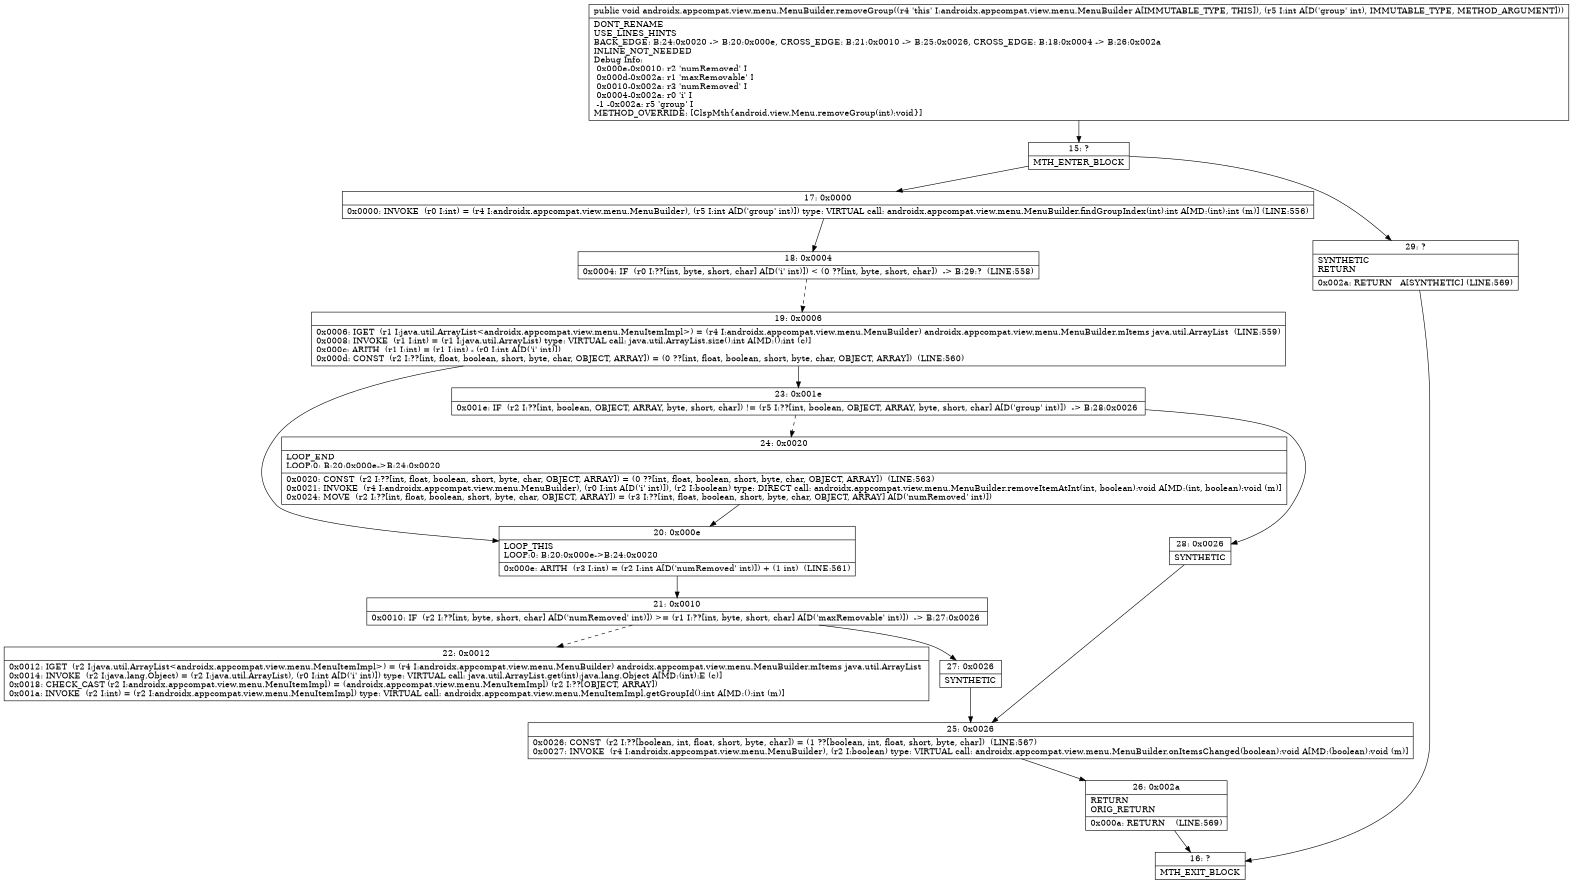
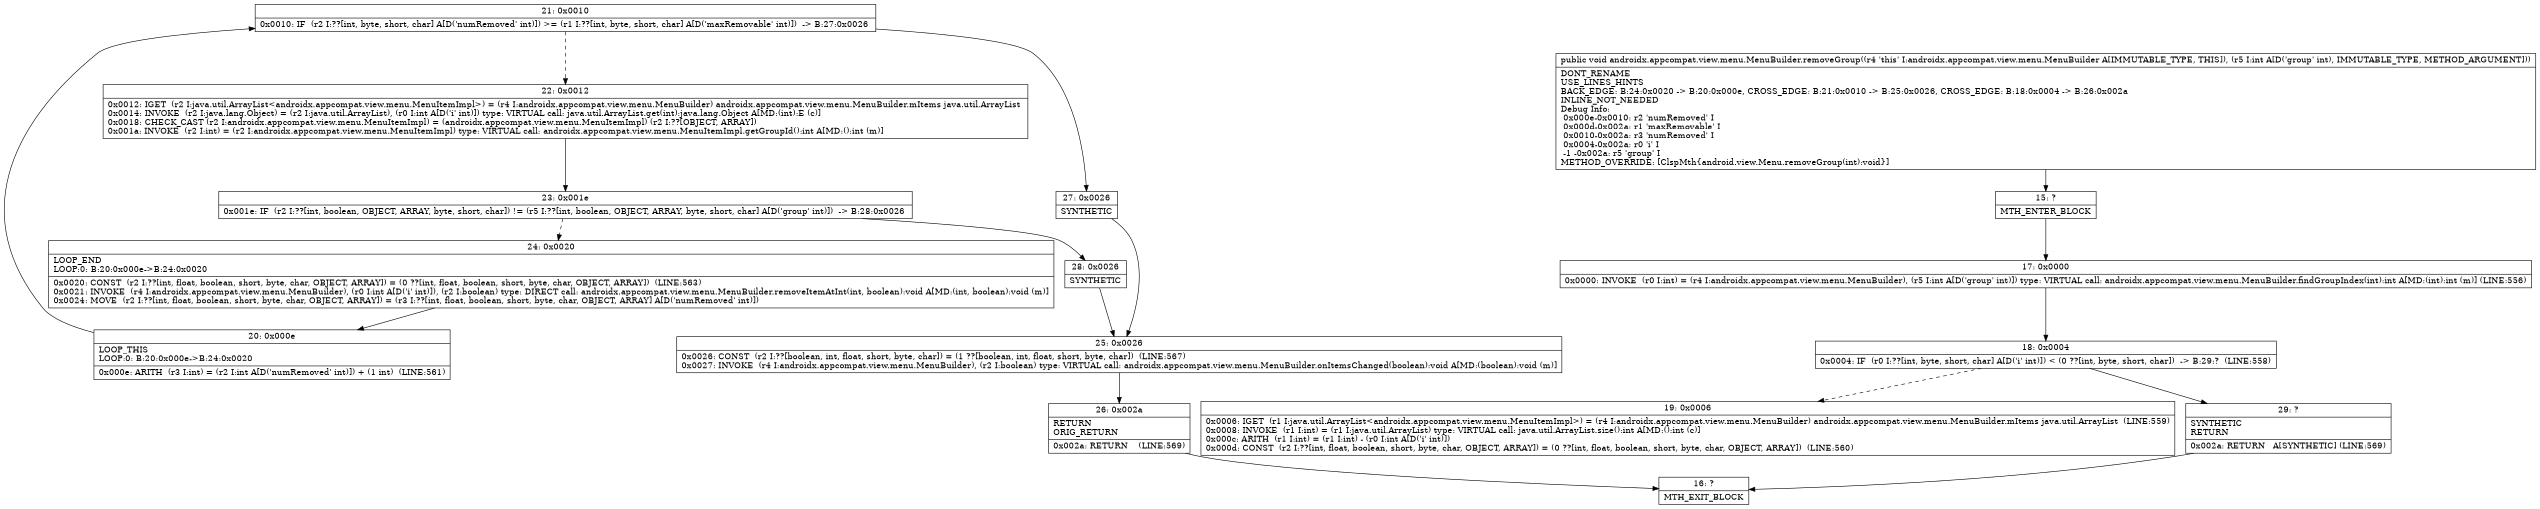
(1266, 174) -> (2145, 385)
(798, 374) -> (565, 162)
(262, 479) -> none
(1156, 823) -> (1119, 446)
